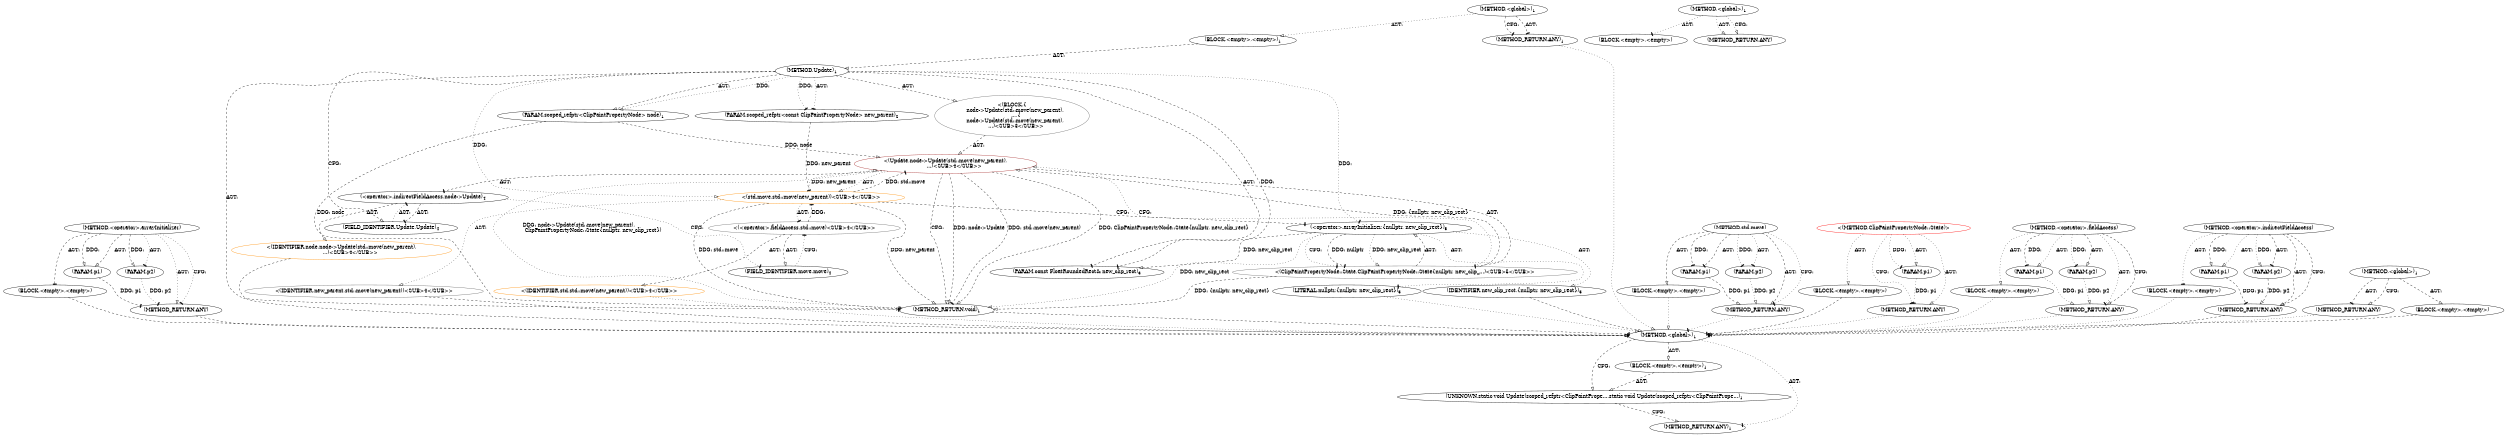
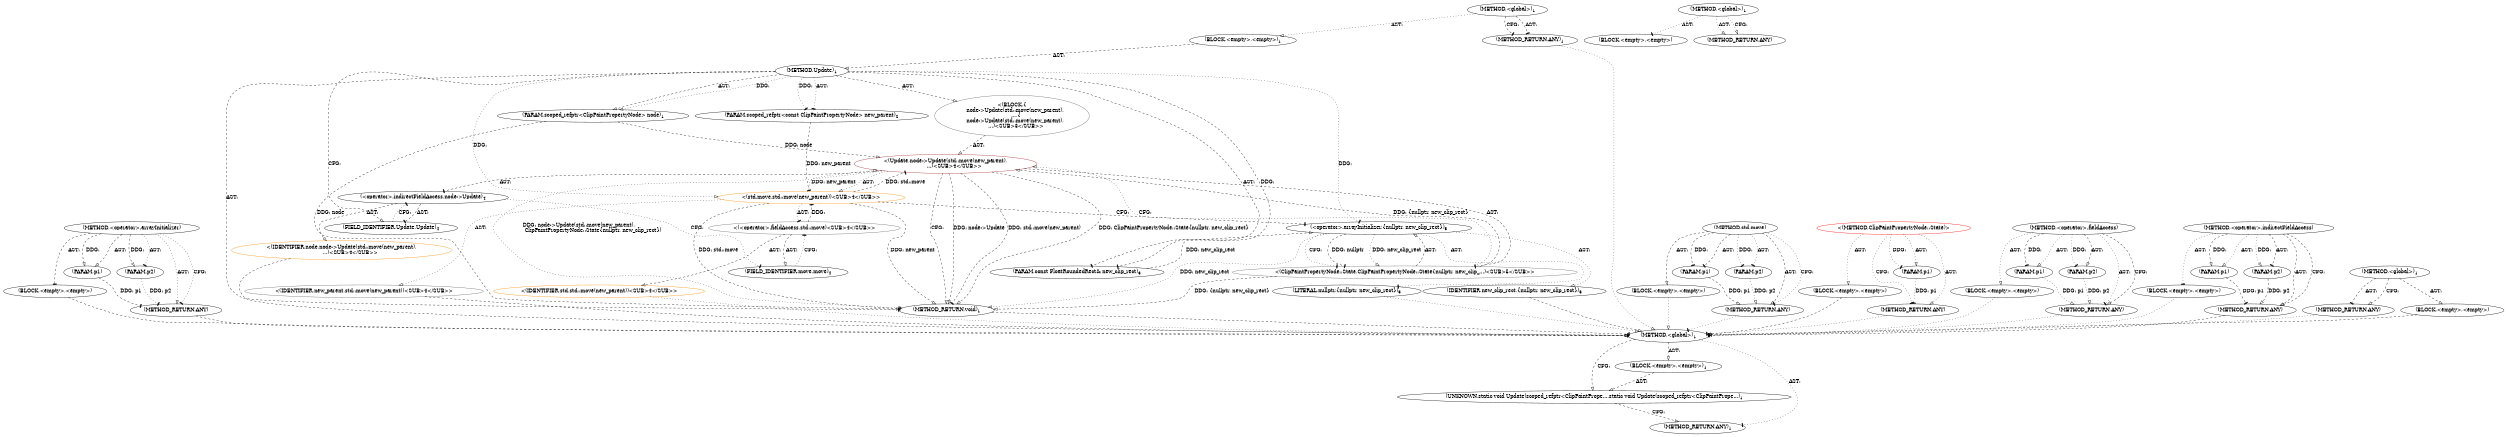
(406, 213) -> (406, 213)
(1236, 259) -> (1183, 245)
